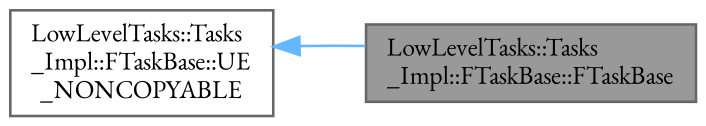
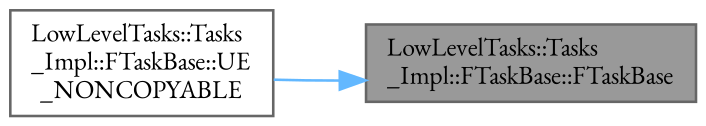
(333, 46) -> (307, 80)
